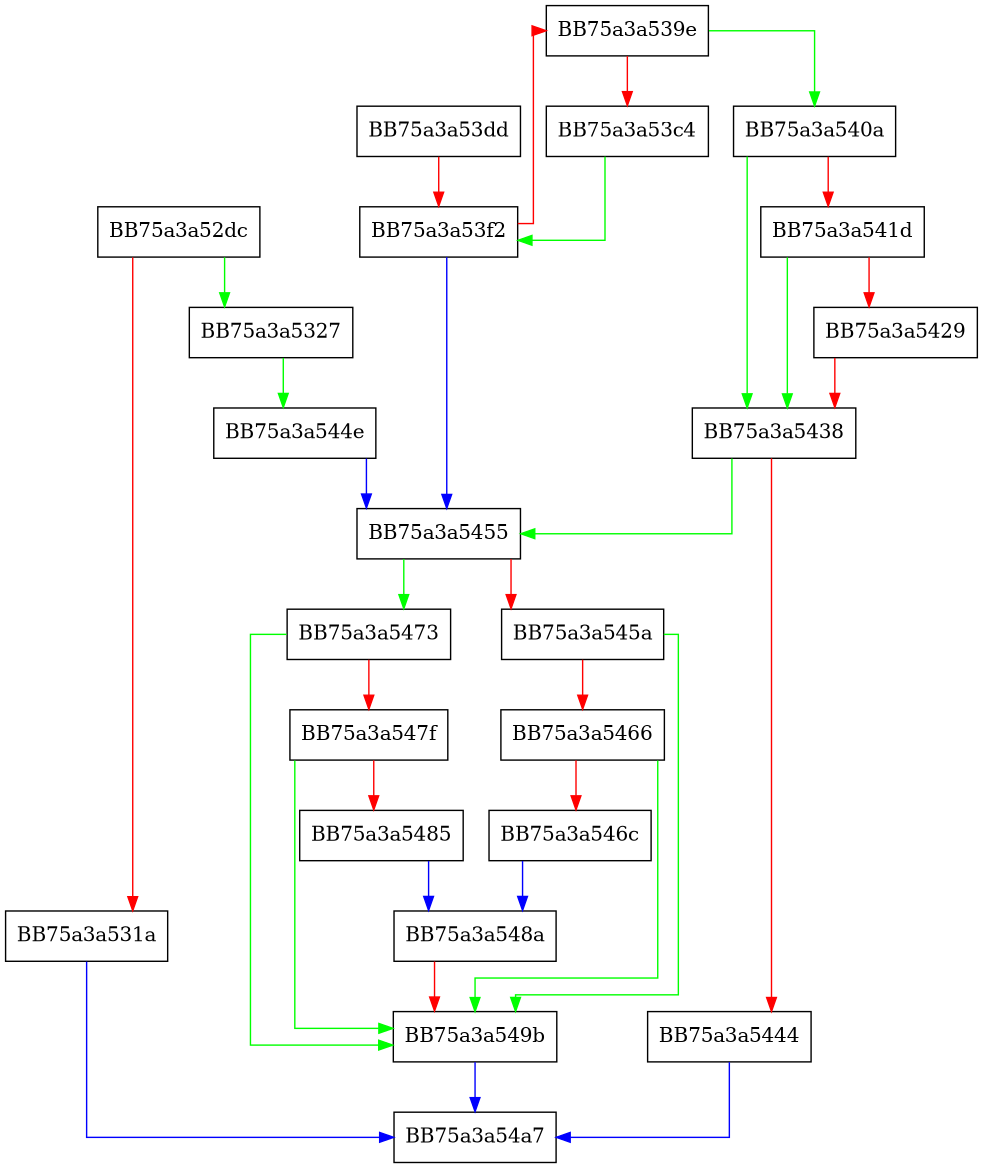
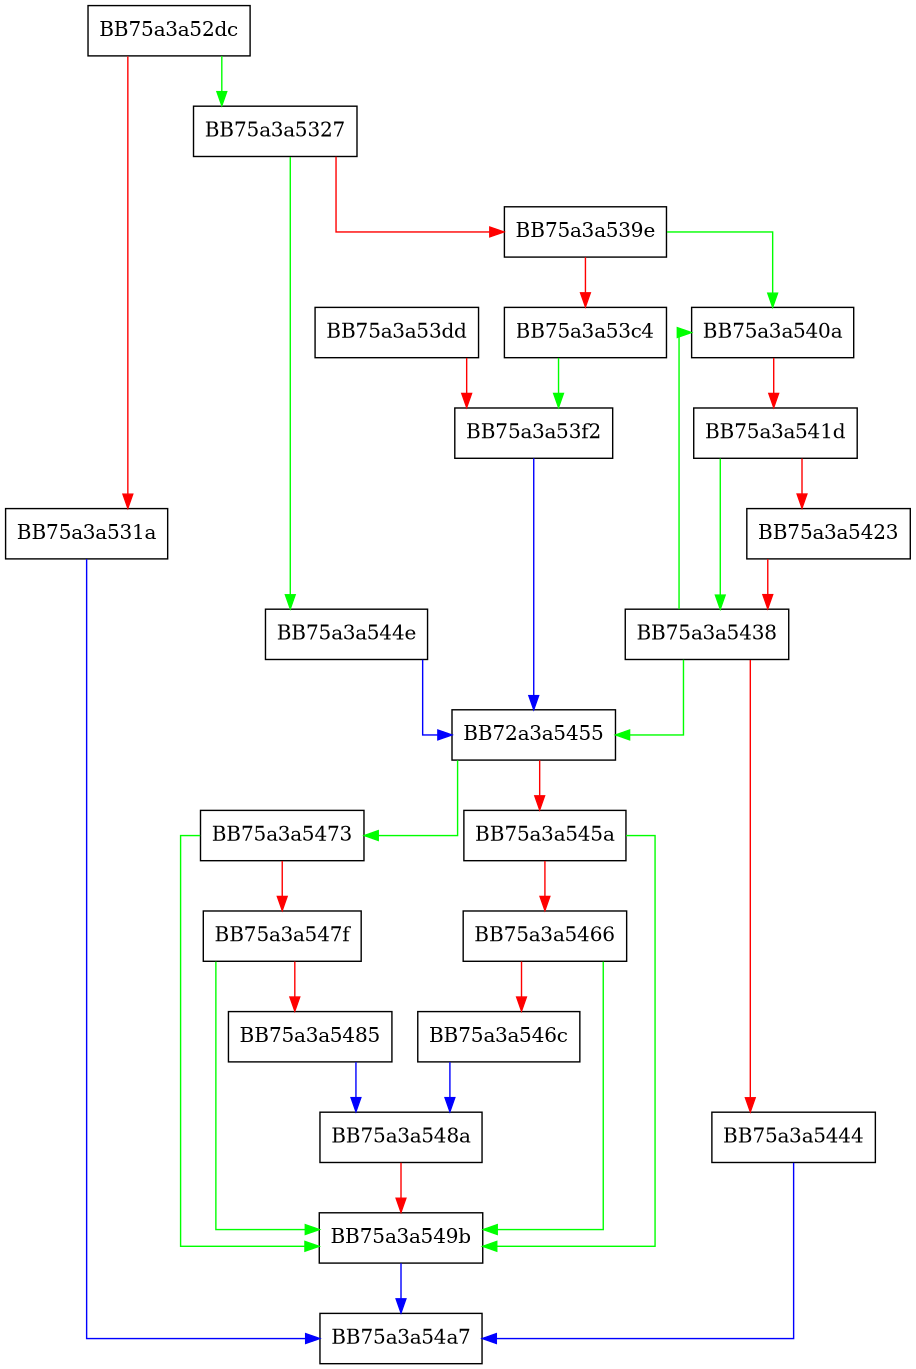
(533, 134) -> (375, 232)
(747, 275) -> (679, 470)
(896, 333) -> (829, 534)
(439, 534) -> (534, 735)
